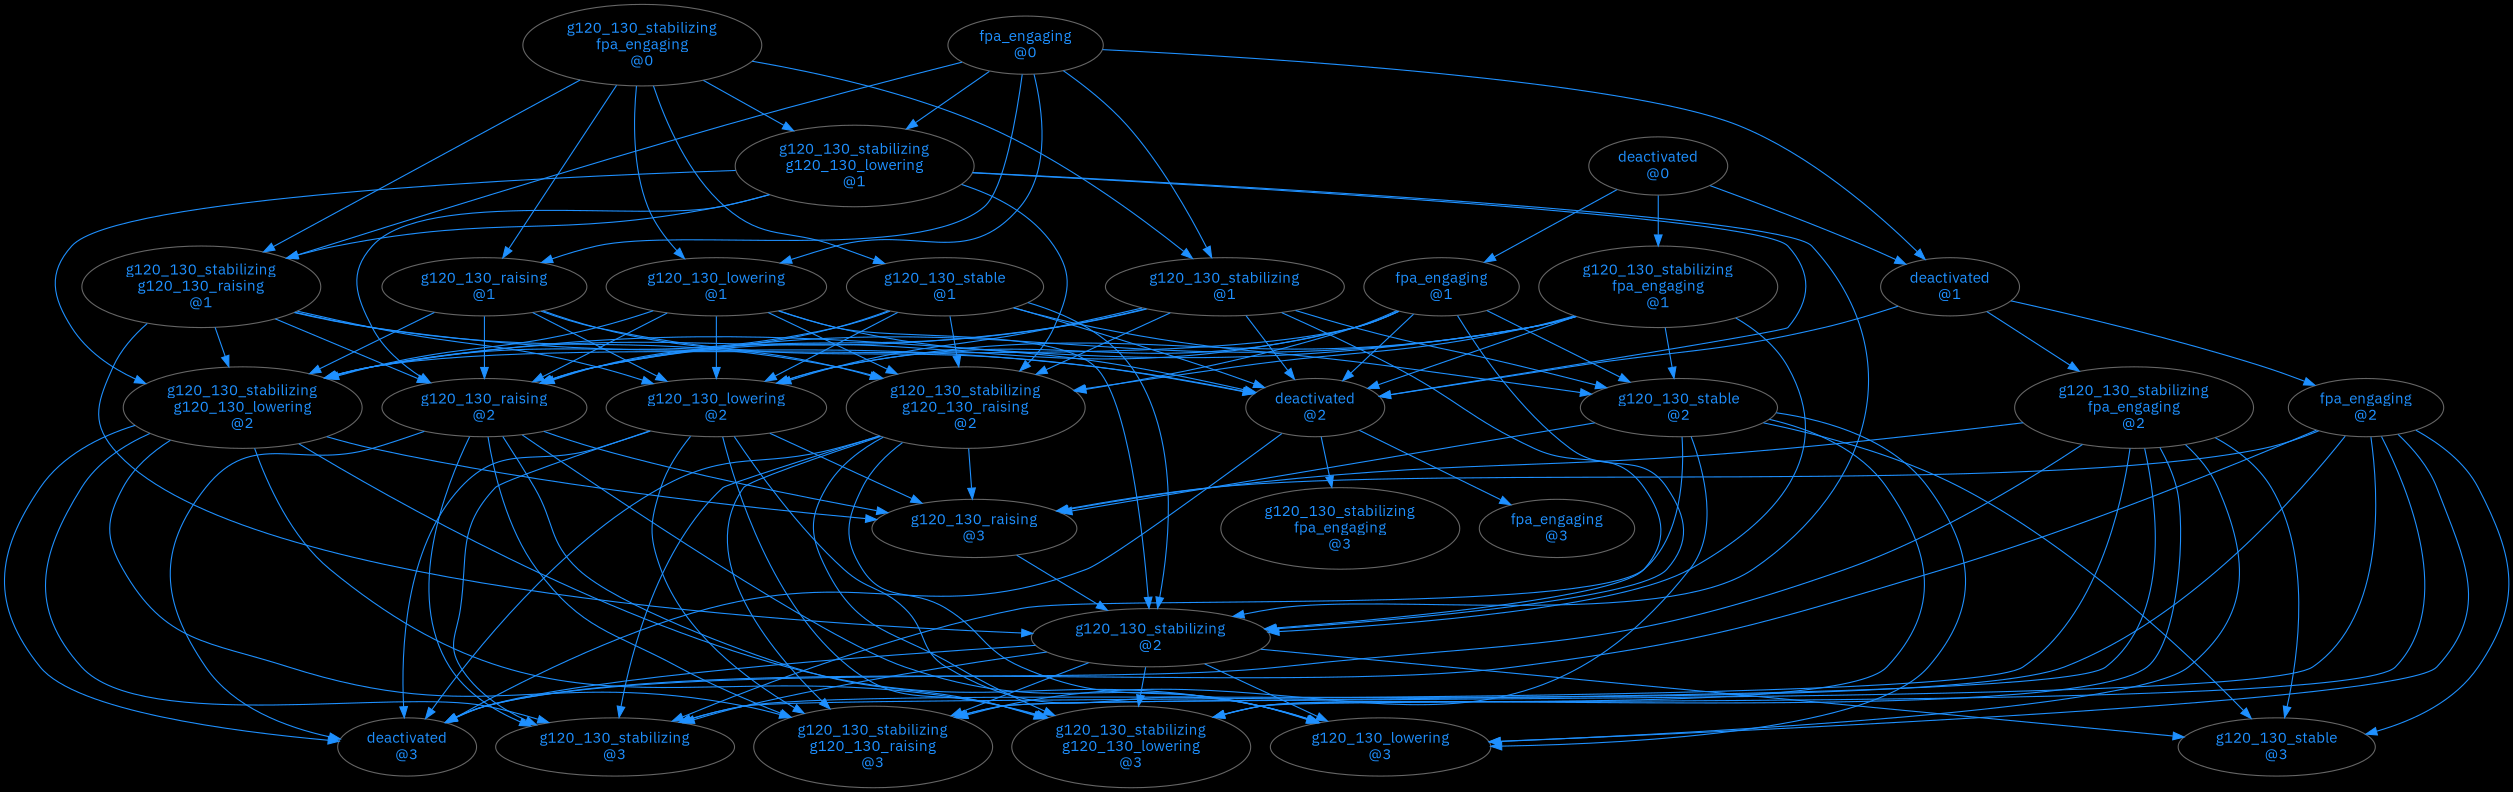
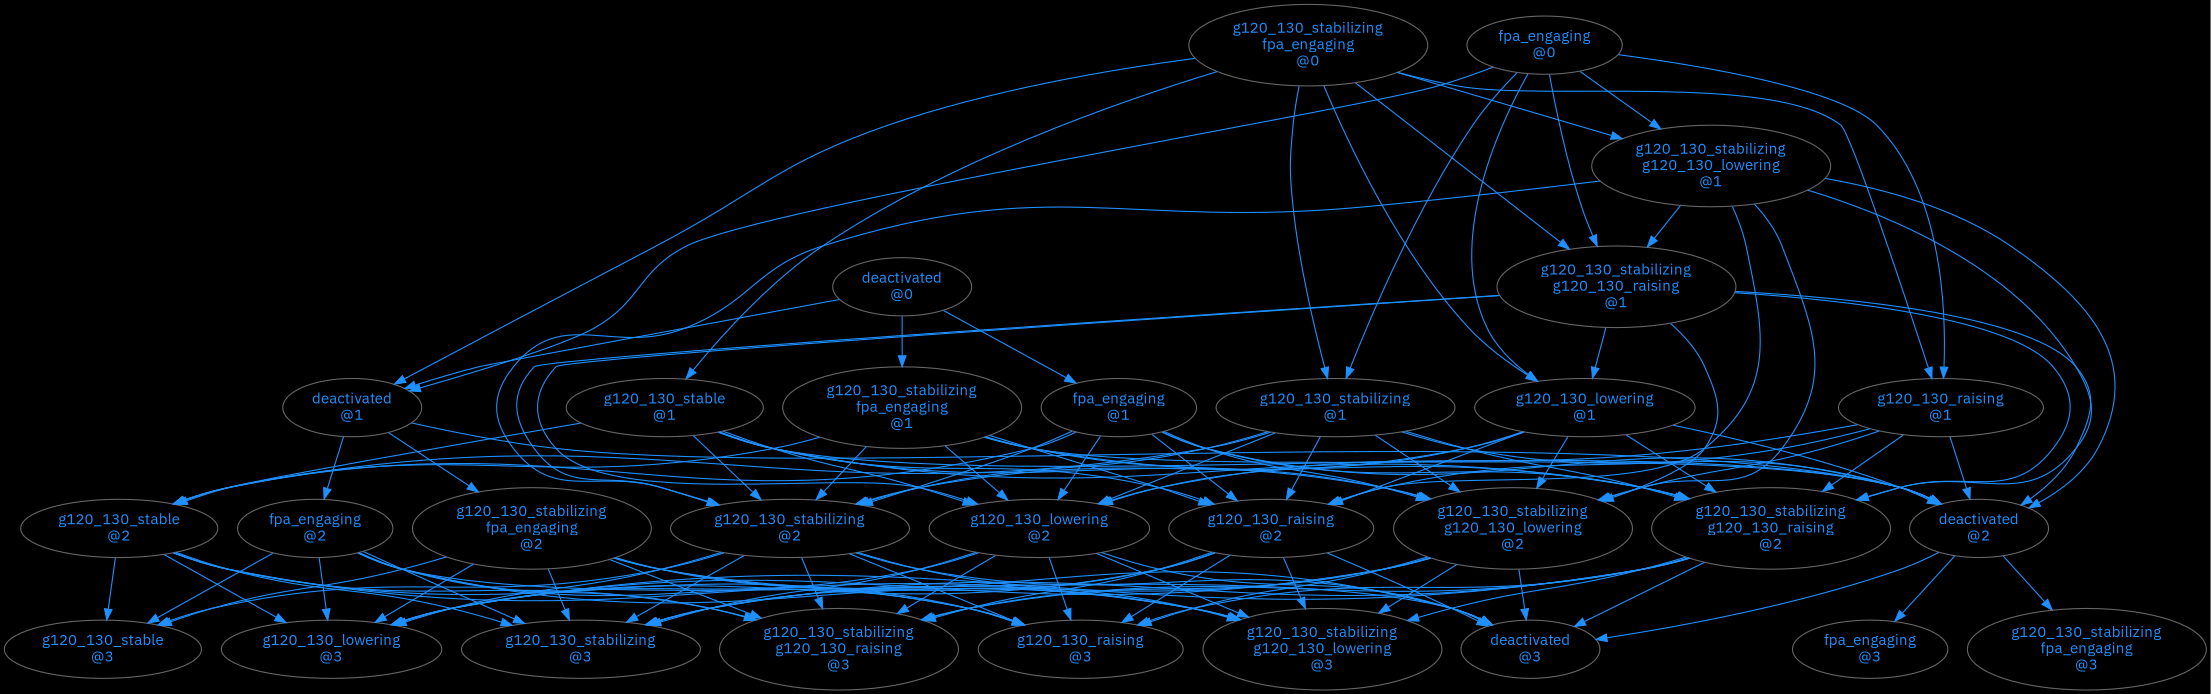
none -> (782, 172)
(343, 347) -> (1601, 348)
(1063, 584) -> (964, 601)
